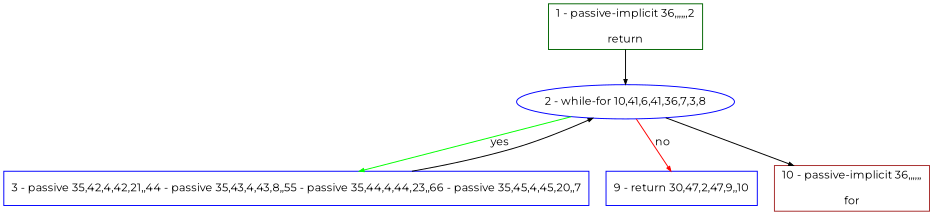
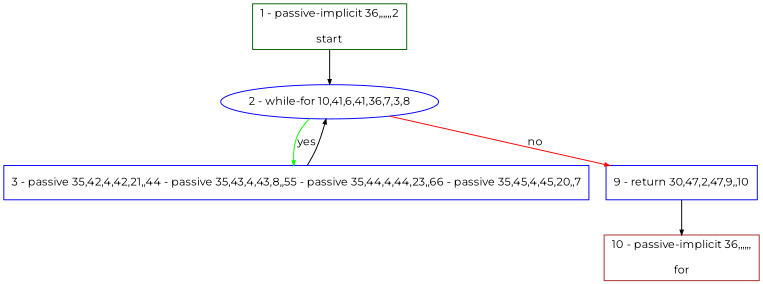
(626, 27) -> (330, 27)
(727, 141) -> (682, 215)
